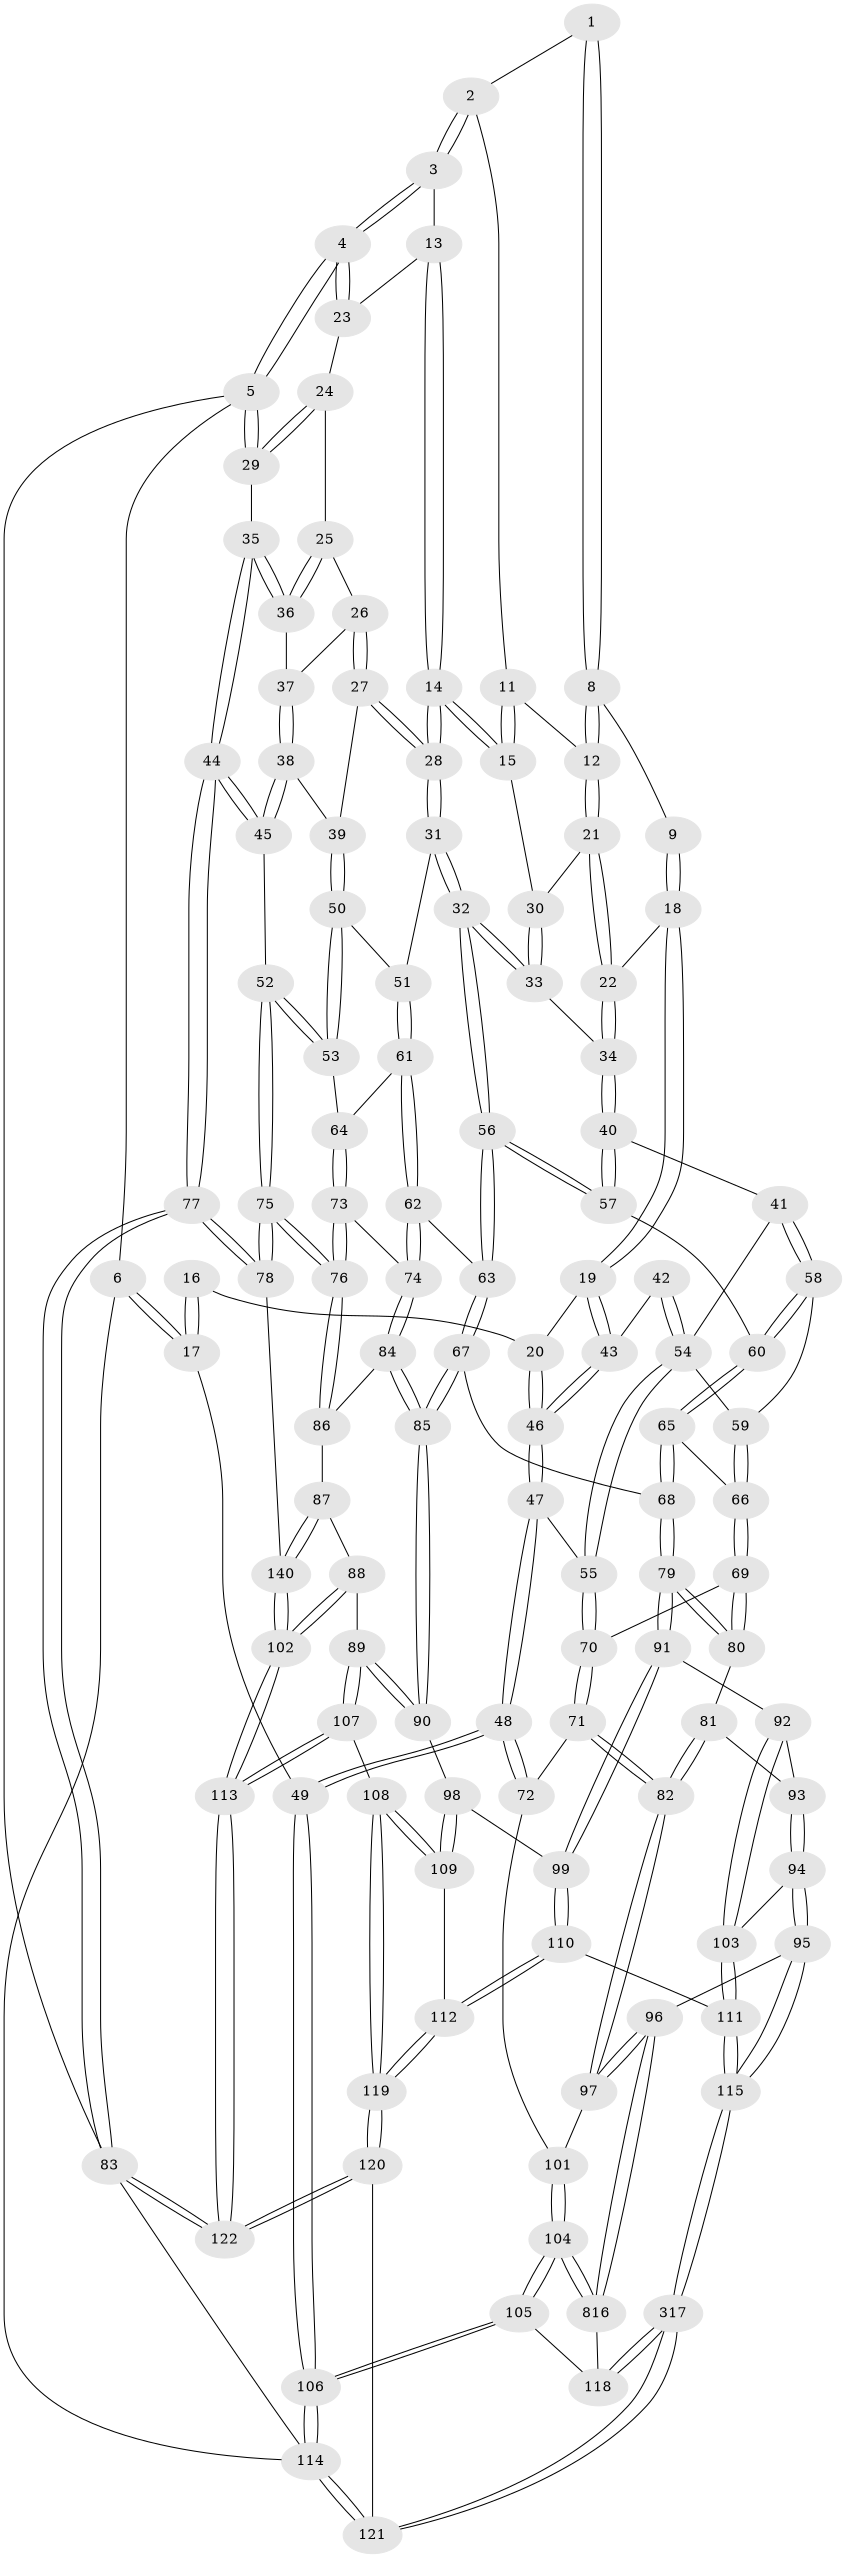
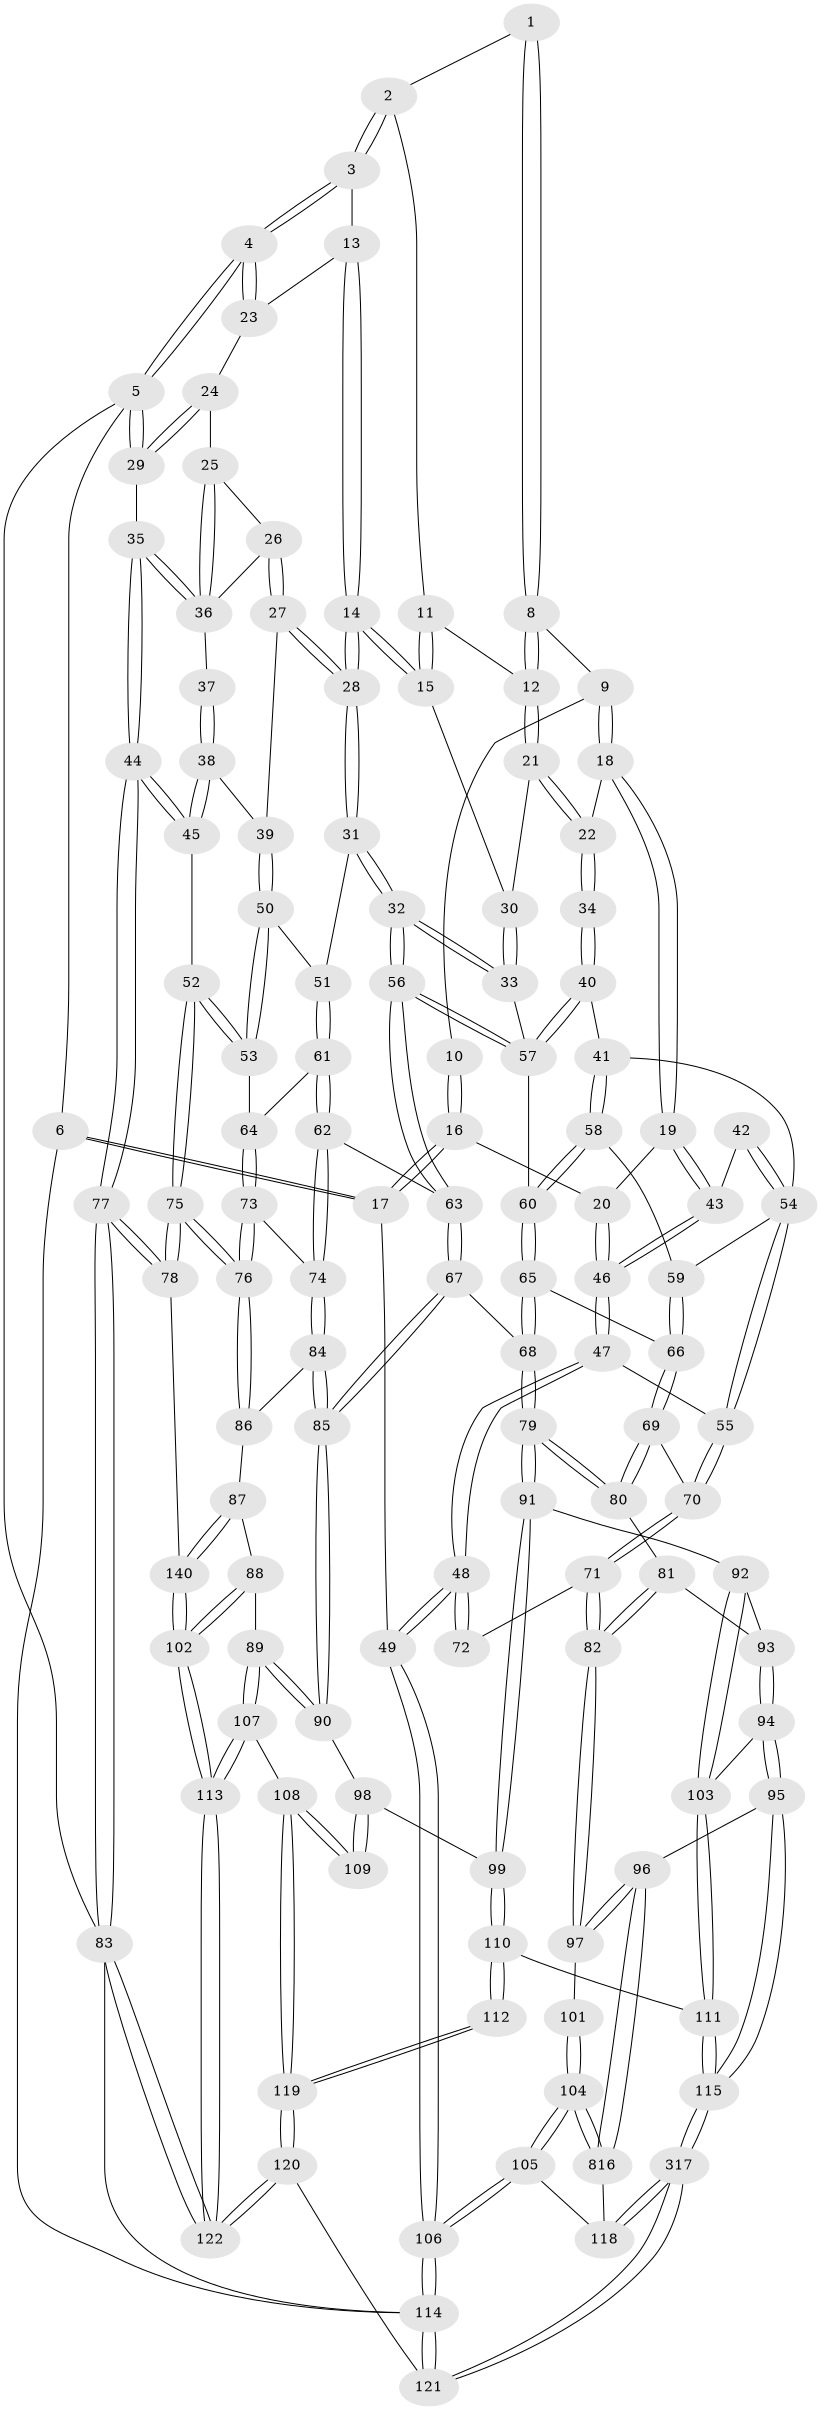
(323, 651) -> (239, 577)
(572, 1020) -> (519, 1020)
none -> (455, 1057)
(444, 1944) -> none
(503, 1994) -> none
